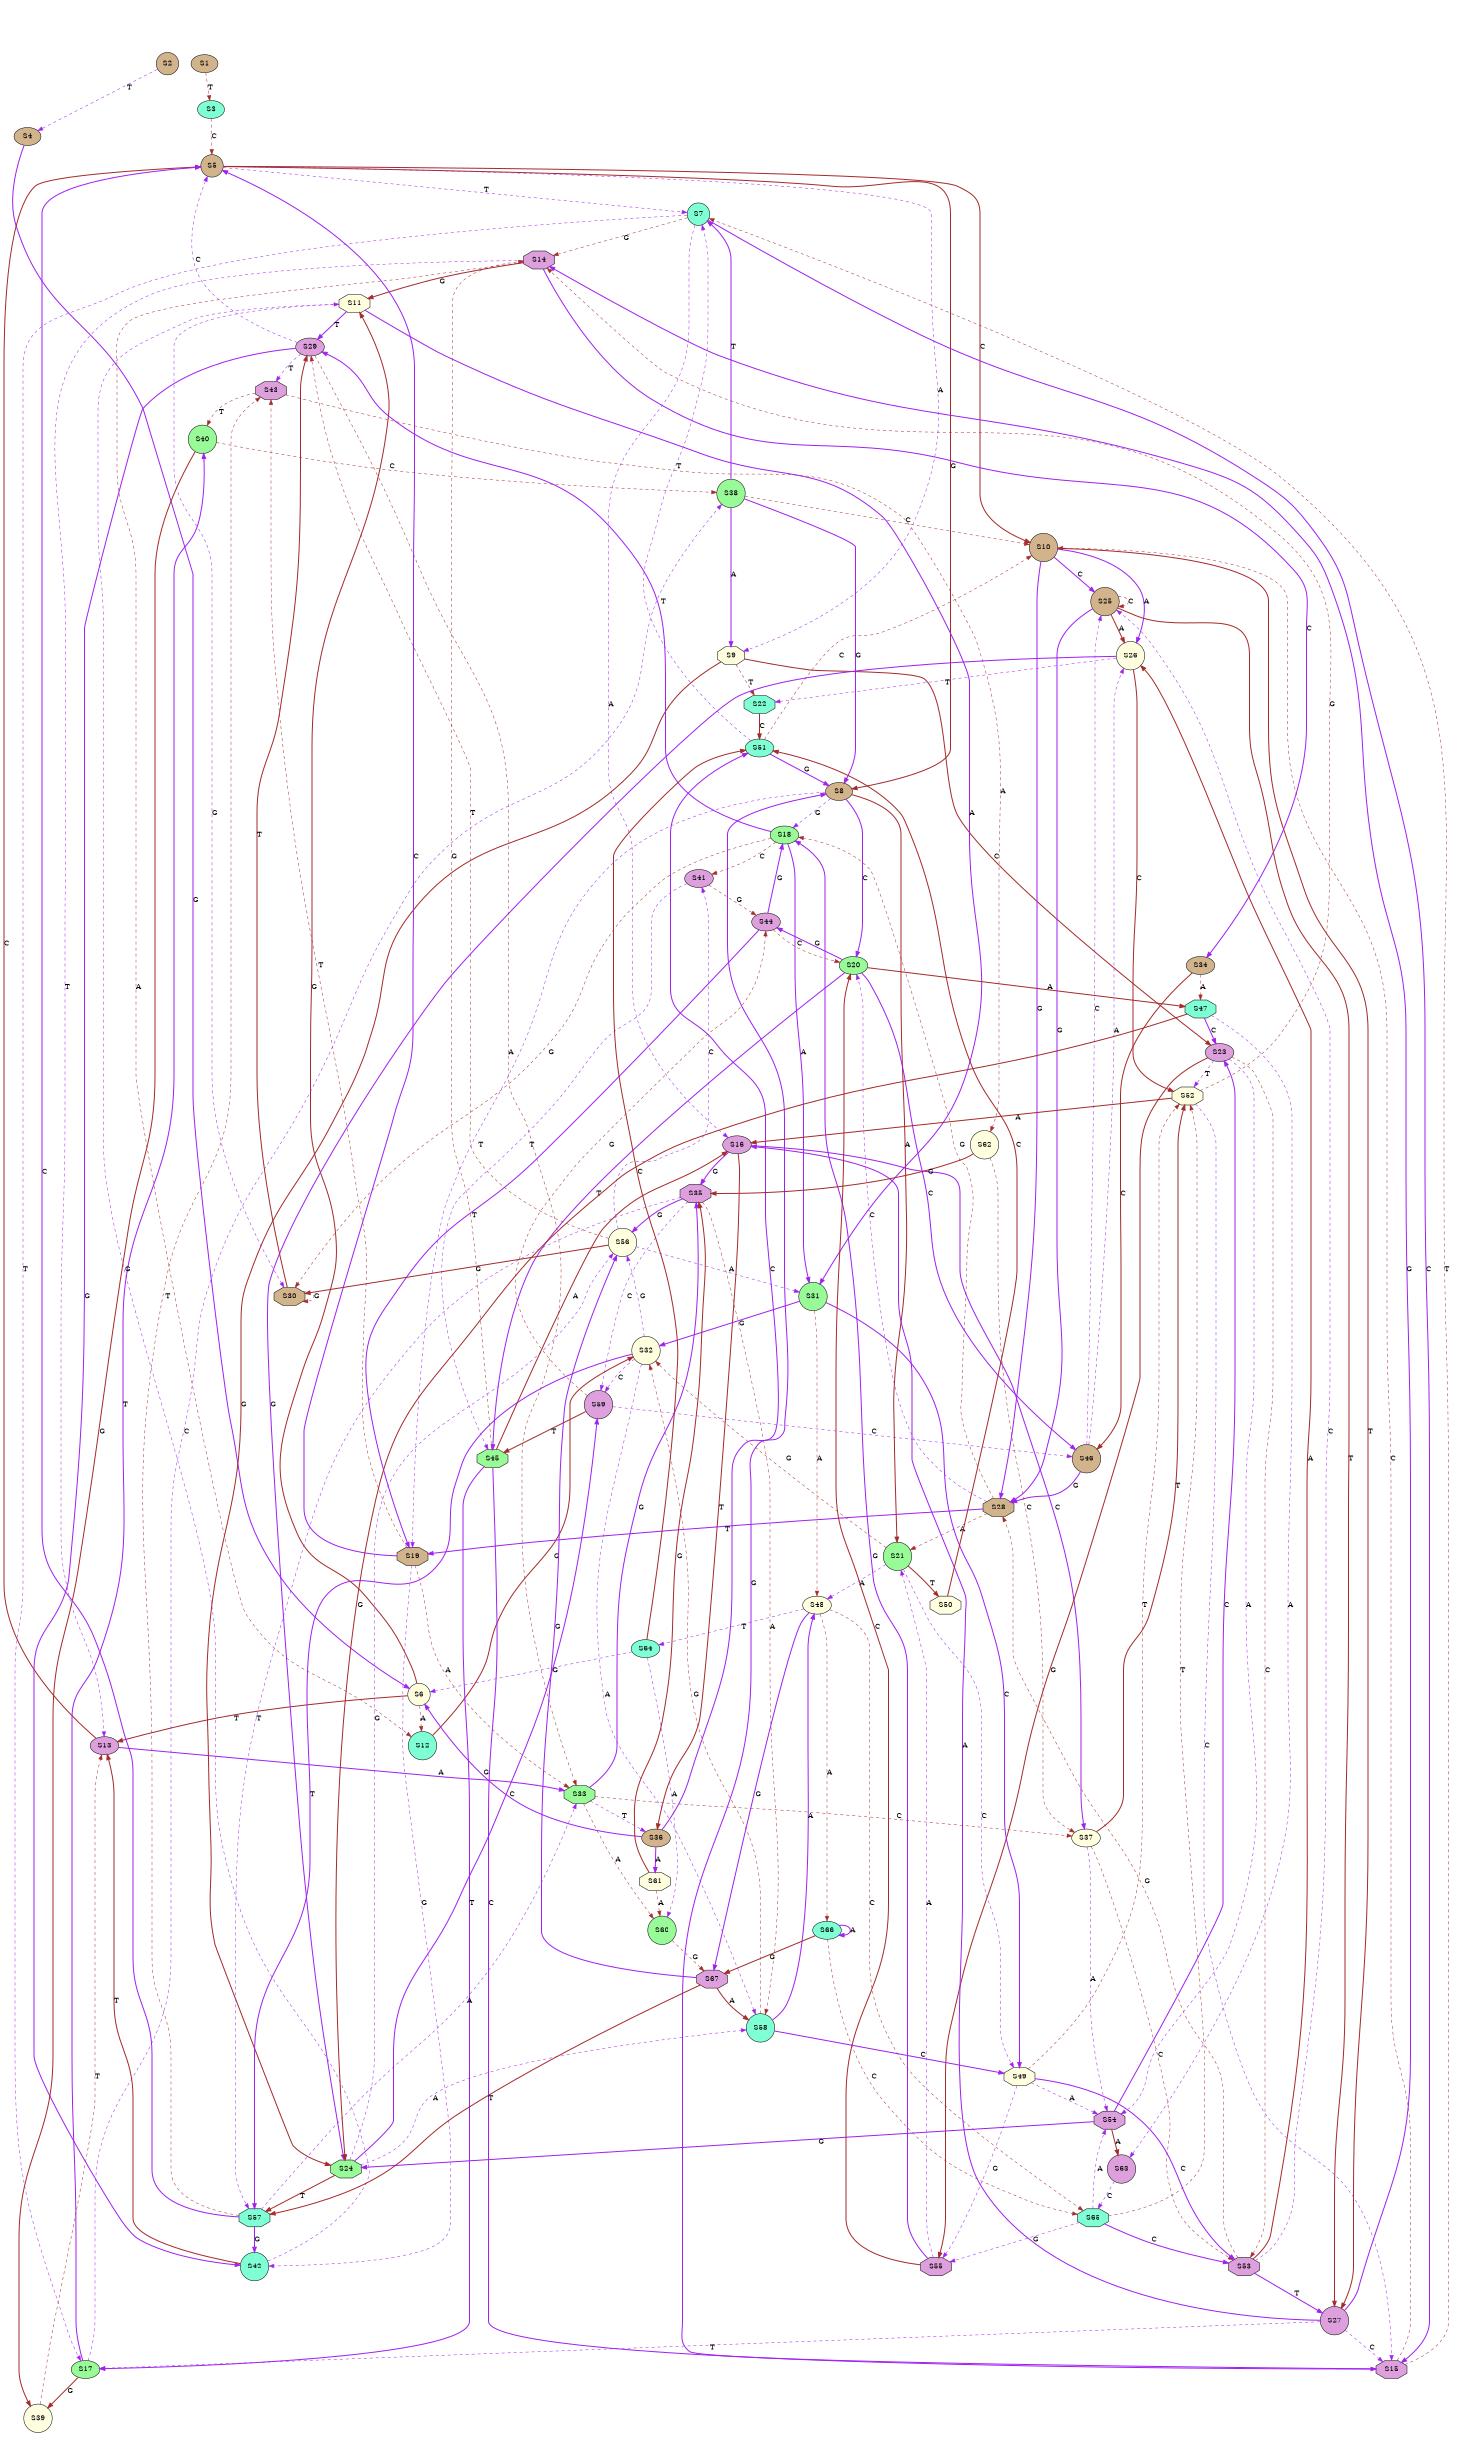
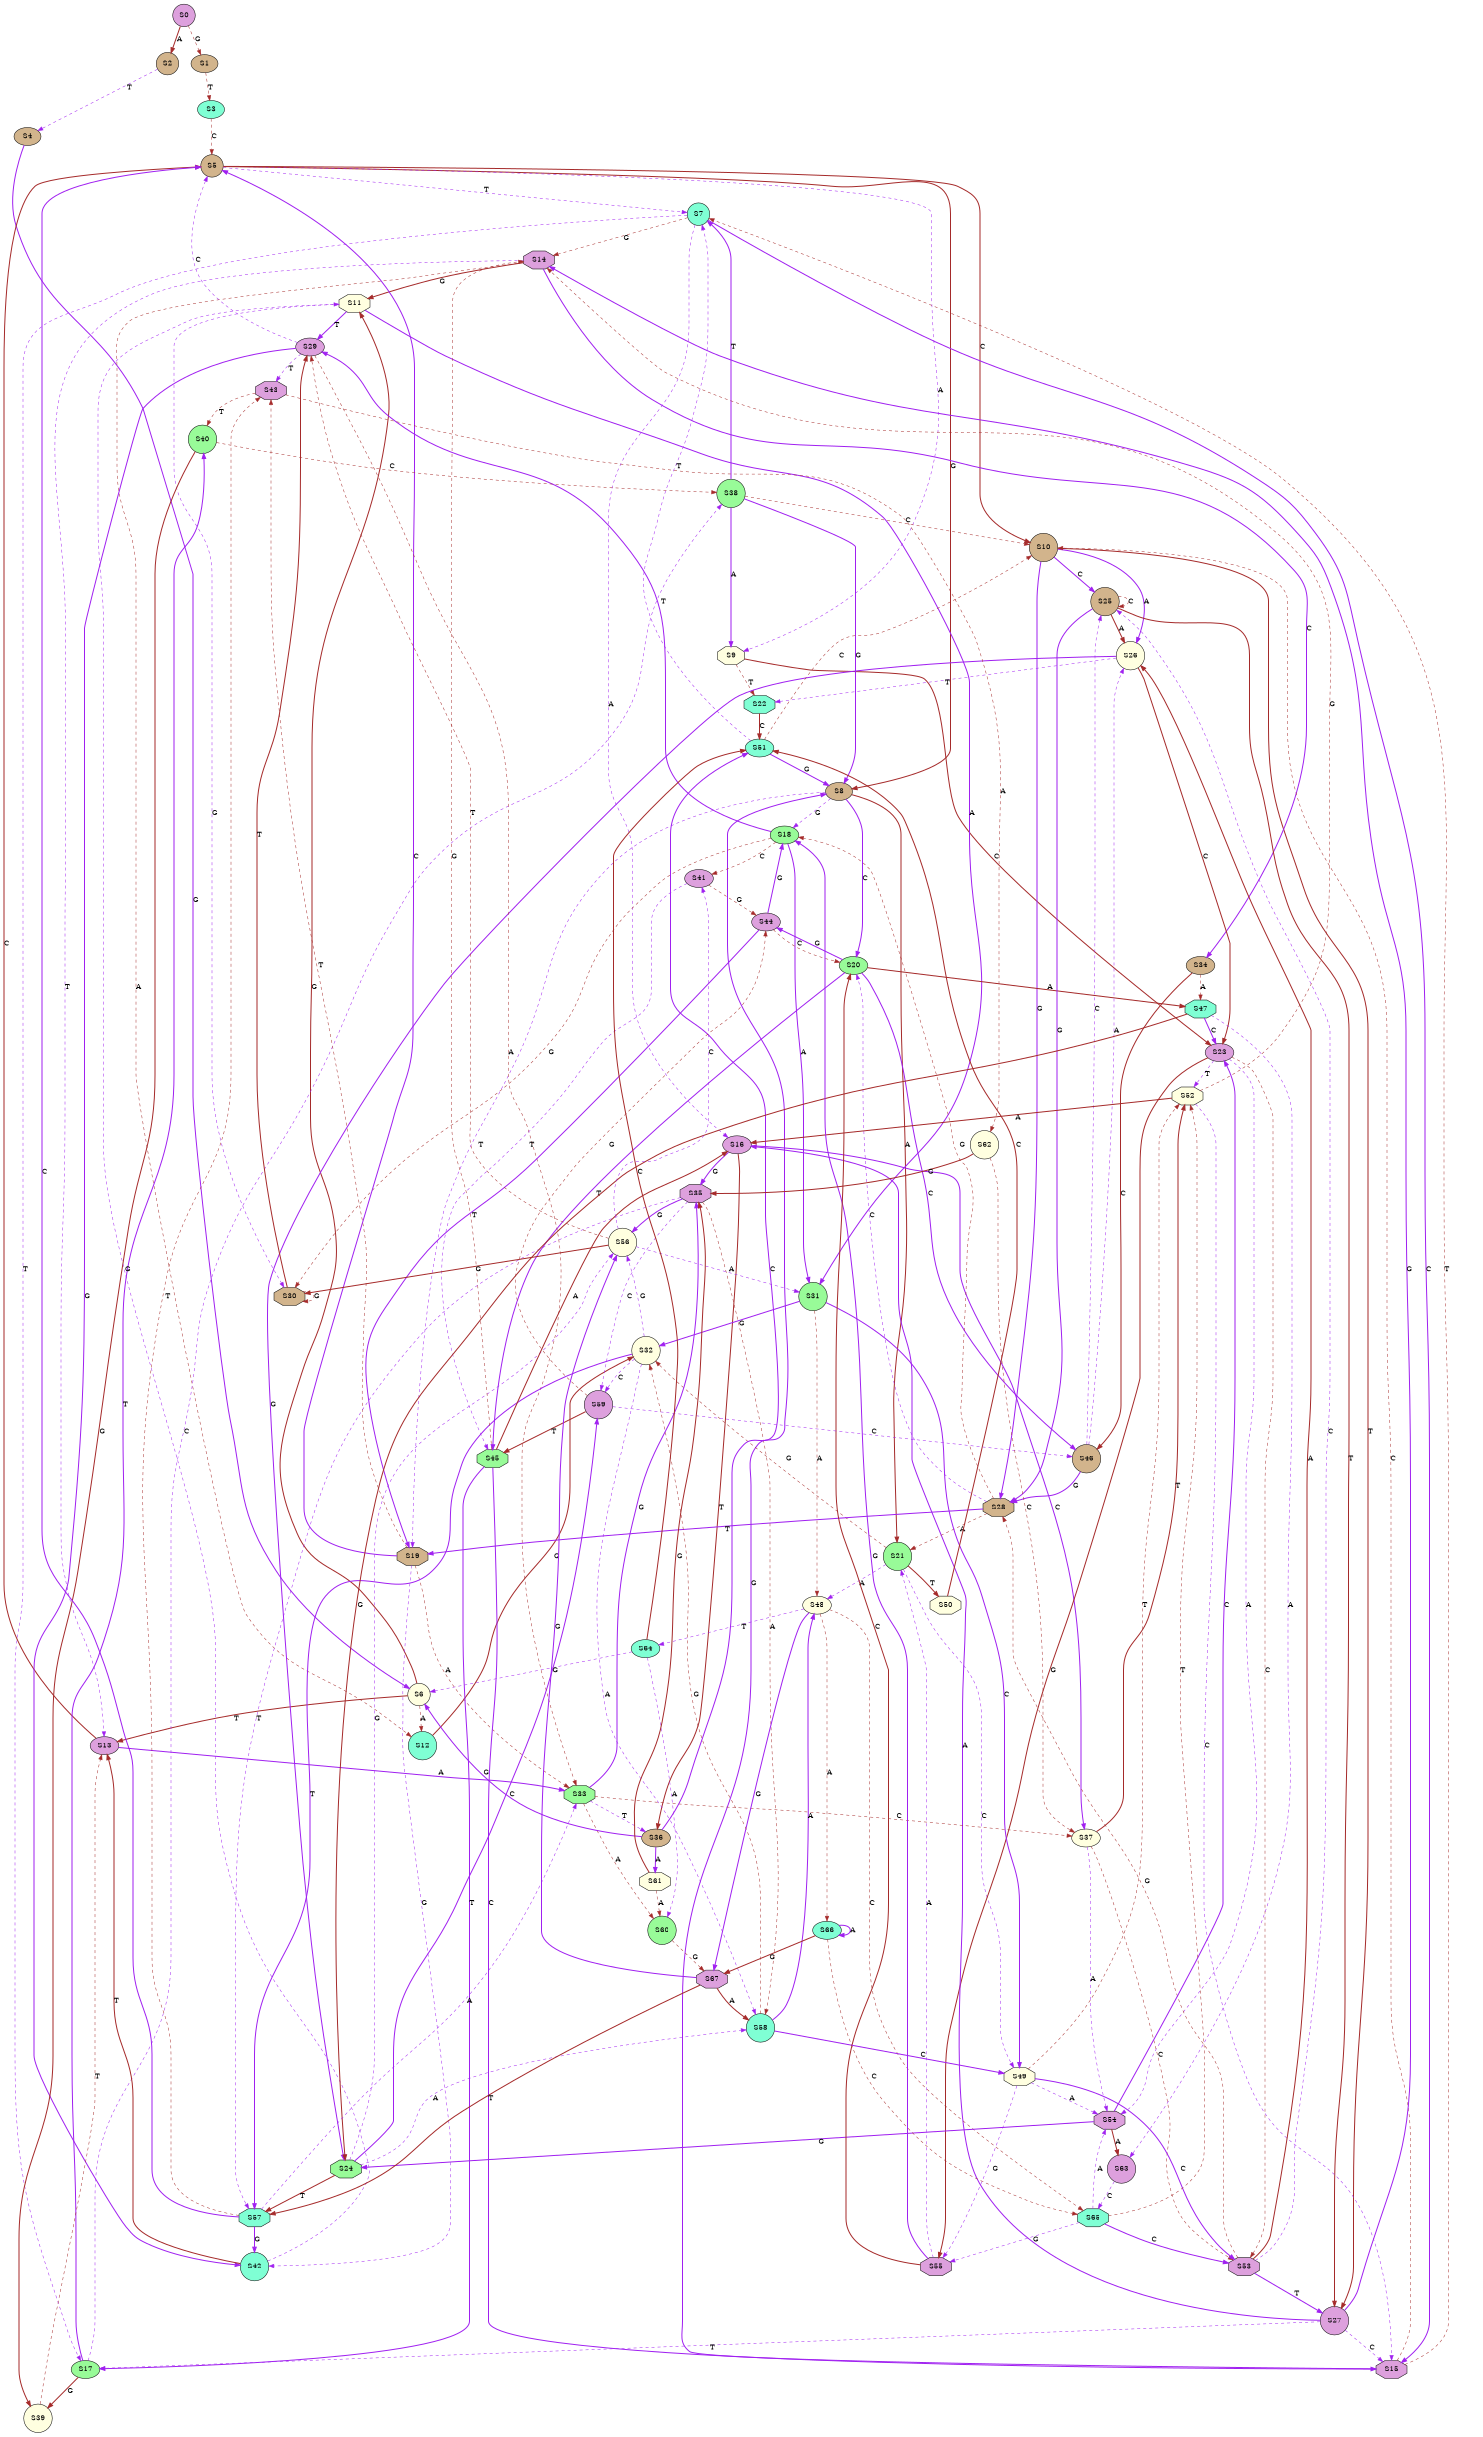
none -> (184, 15)
(1137, 888) -> (1200, 851)
(241, 1332) -> none
